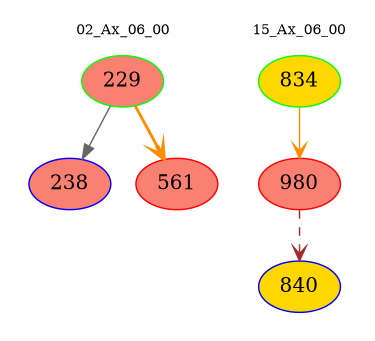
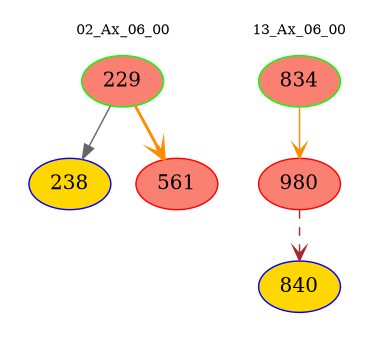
(300, 31) -> (300, 31)
(300, 81) -> (300, 81)
(70, 184) -> (70, 184)
